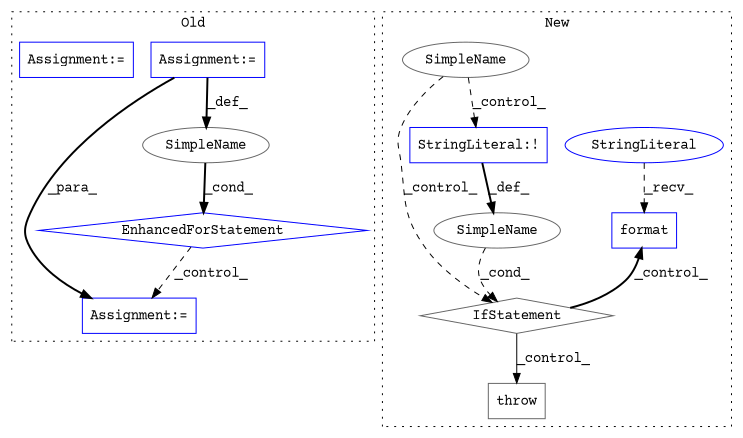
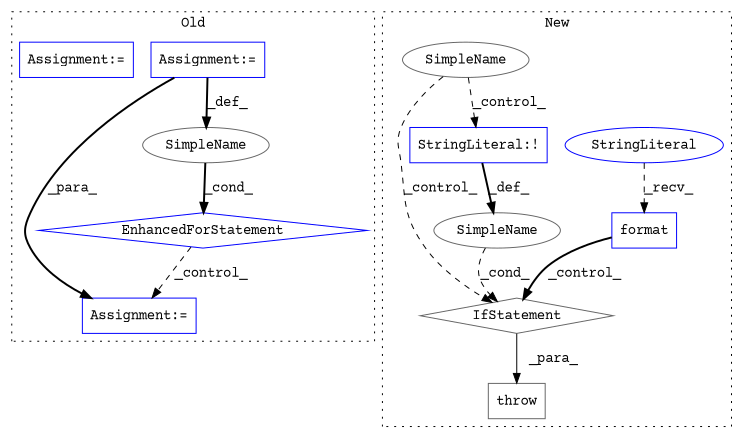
(611, 291) -> (564, 255)
(554, 358) -> (554, 358)
